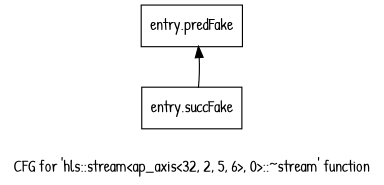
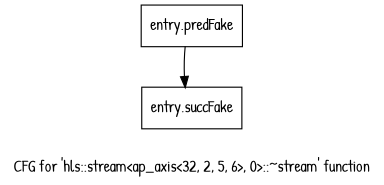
(199, 73) -> (184, 61)
